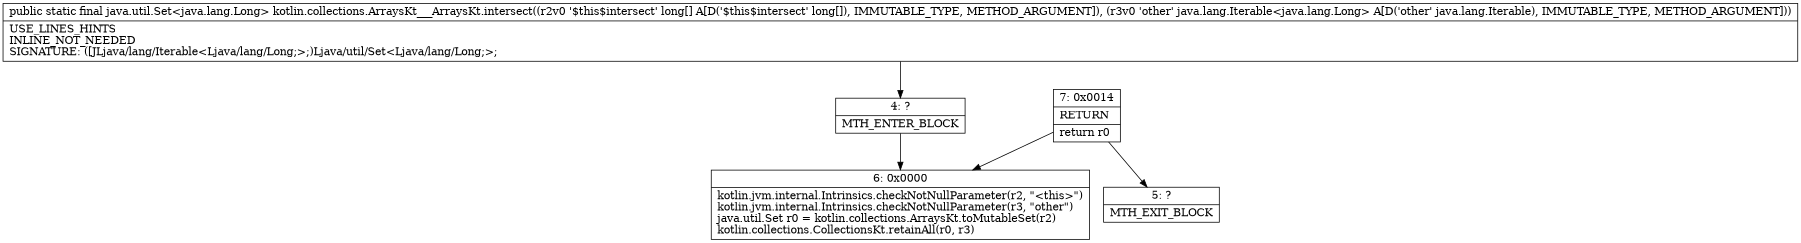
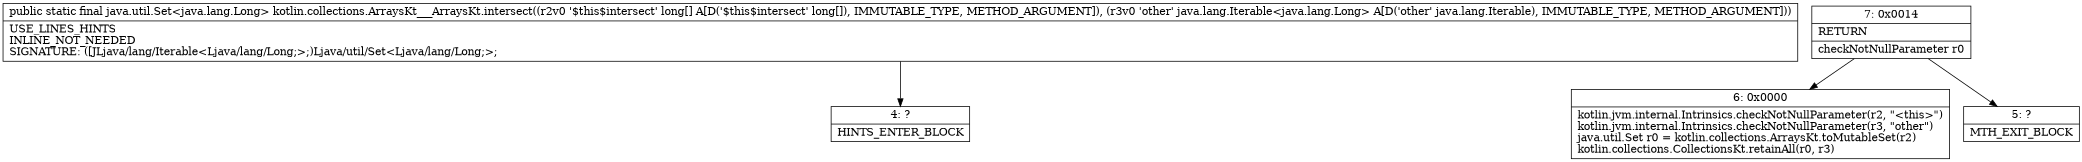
(900, 124) -> (900, 132)
(1085, 133) -> (1891, 49)
(900, 148) -> none
